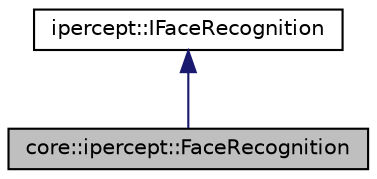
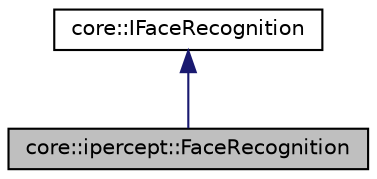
(188, 30) -> (188, 30)
